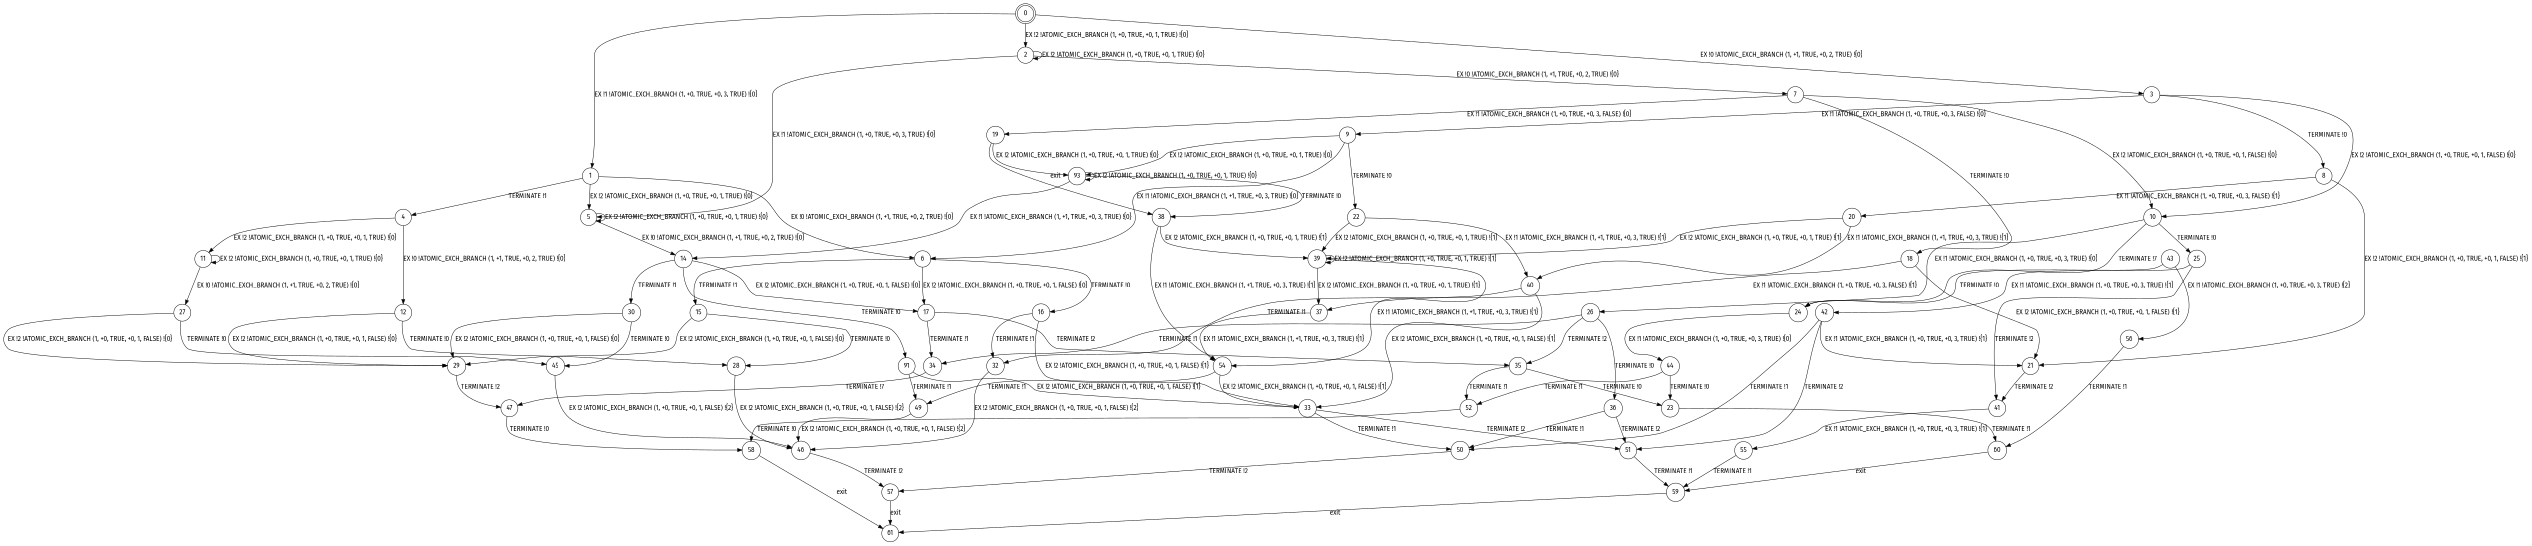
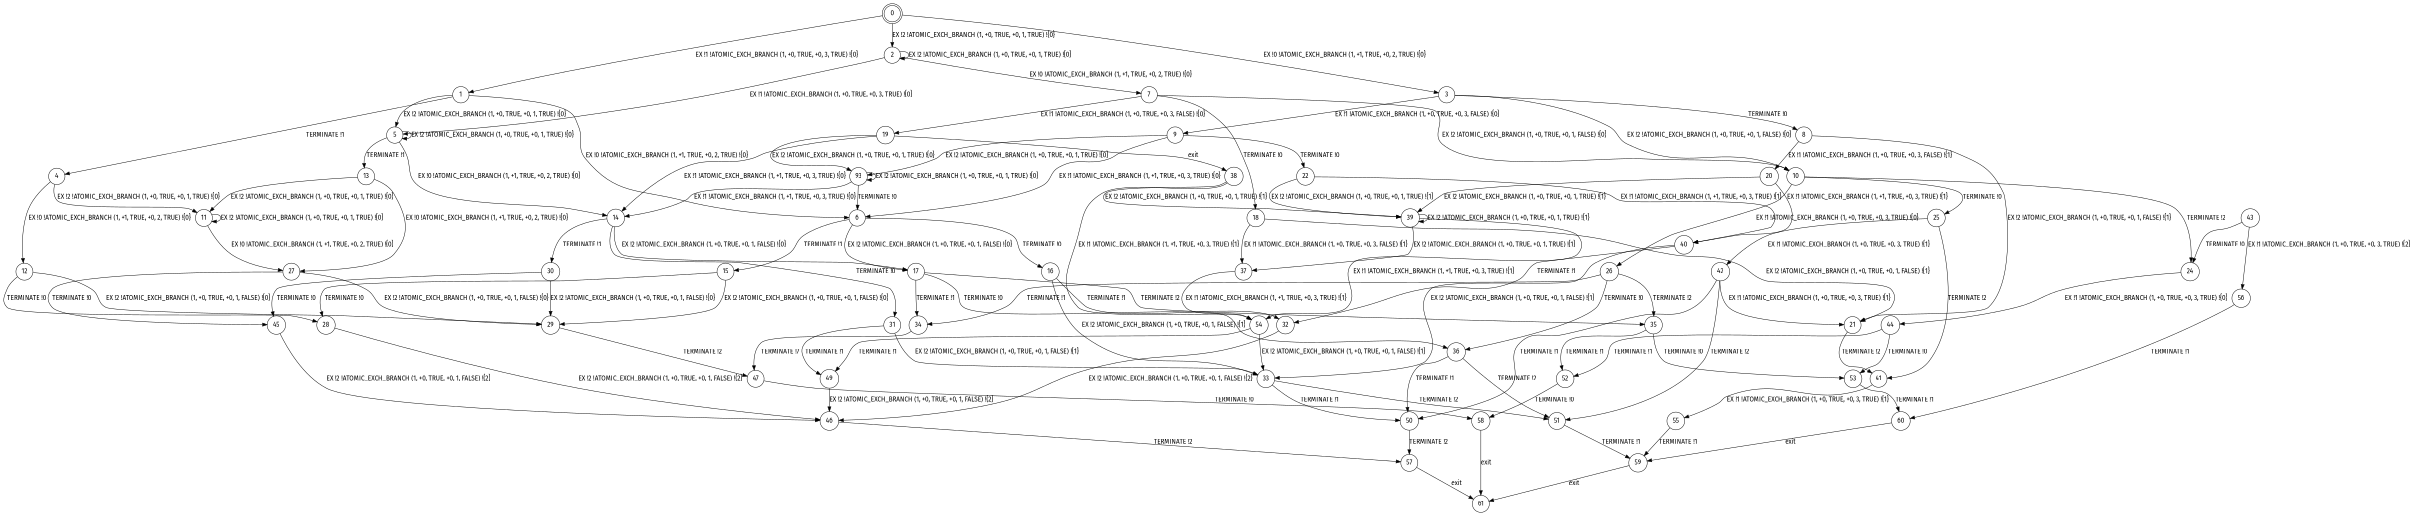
none -> (745, 160)
none -> (366, 176)
(1253, 182) -> (858, 195)
(2138, 259) -> (2206, 218)
none -> (1233, 321)
(907, 366) -> (892, 325)
(1670, 408) -> (1853, 379)
